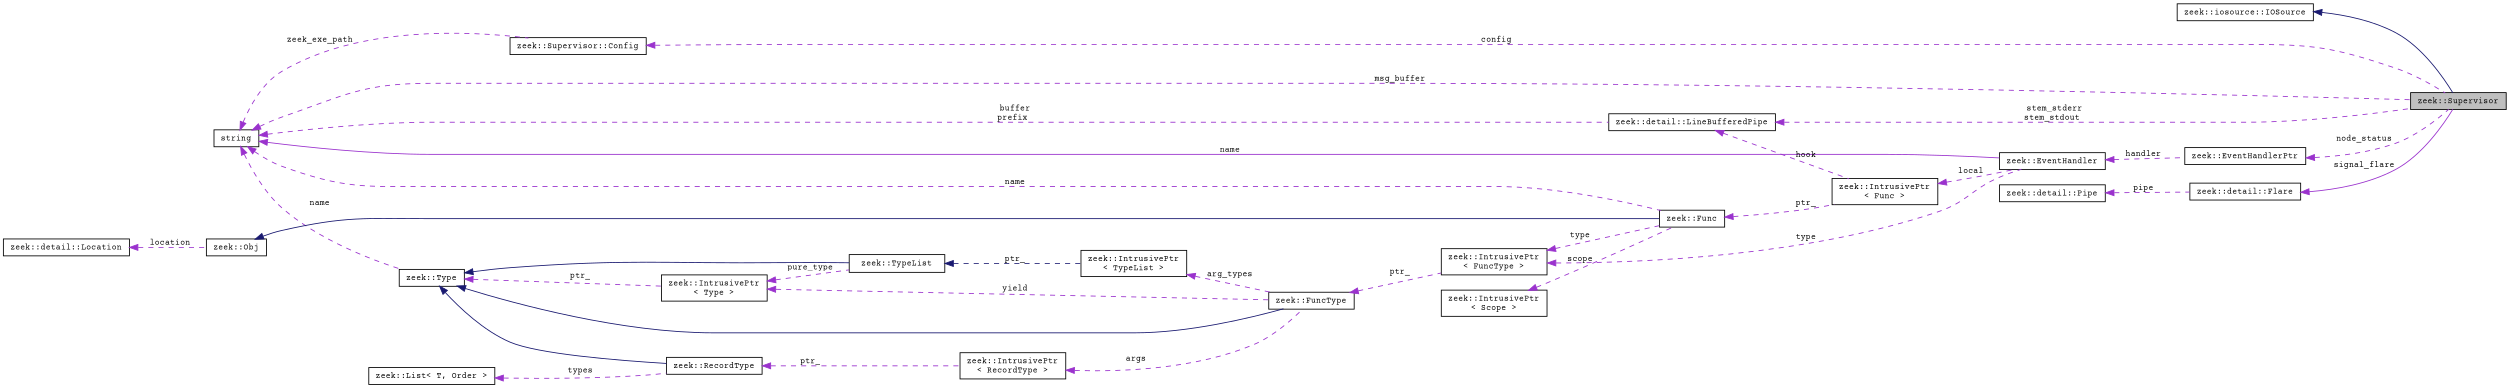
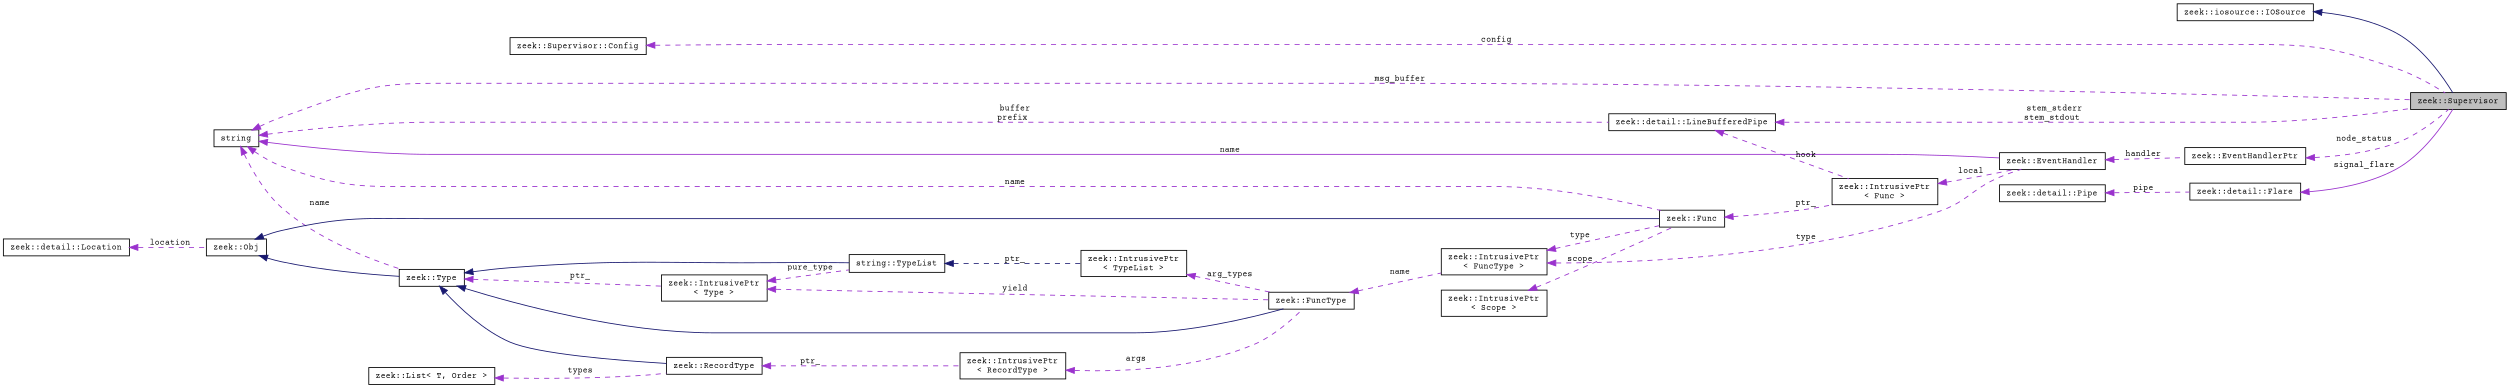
(370, 40) -> none
(897, 263) -> (897, 263)
none -> (333, 270)
(1398, 272) -> (1398, 272)
